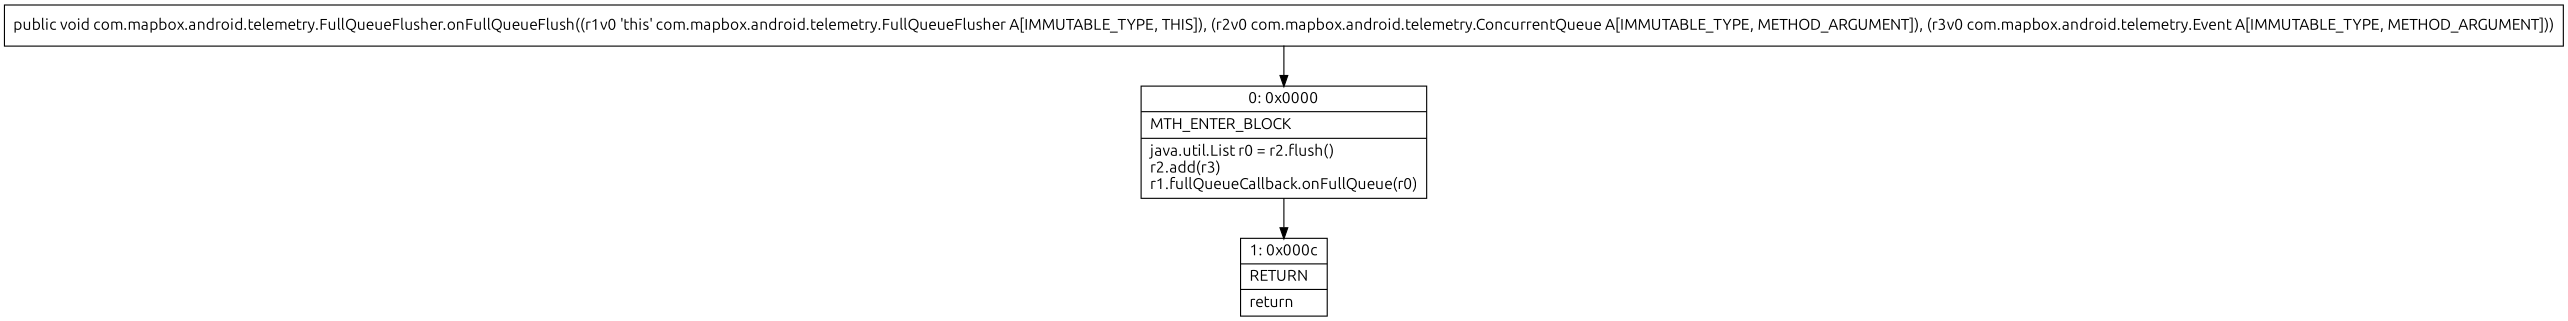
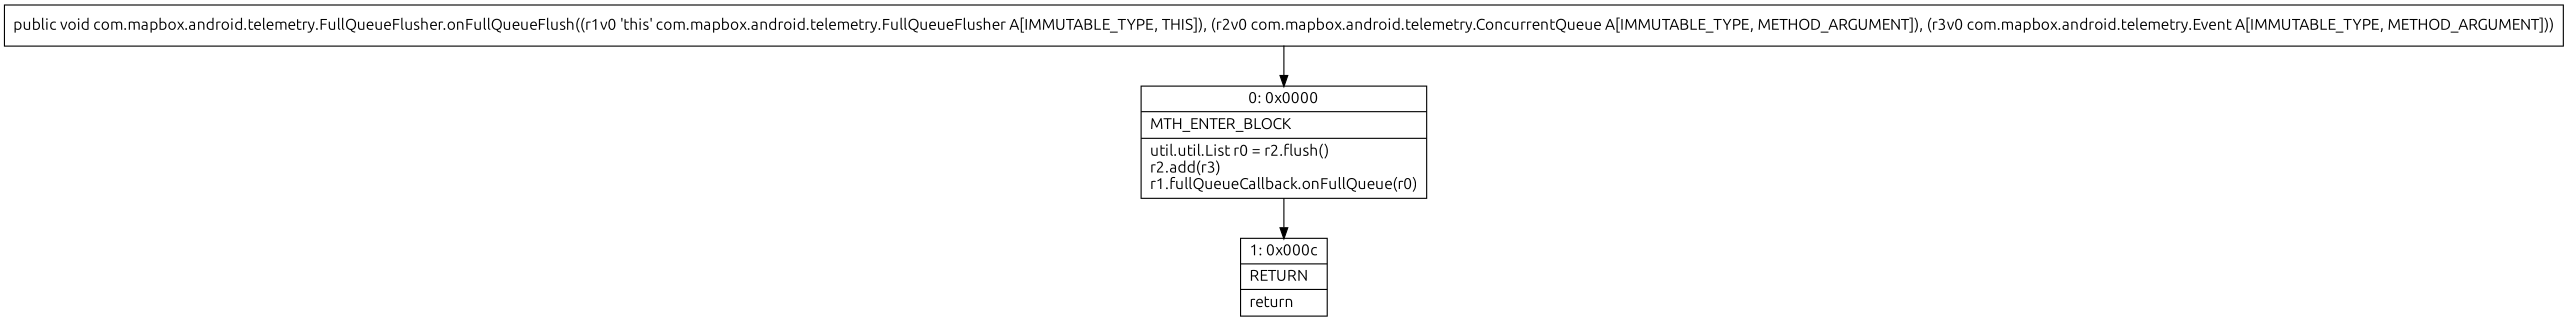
(1242, 151) -> (1240, 151)
